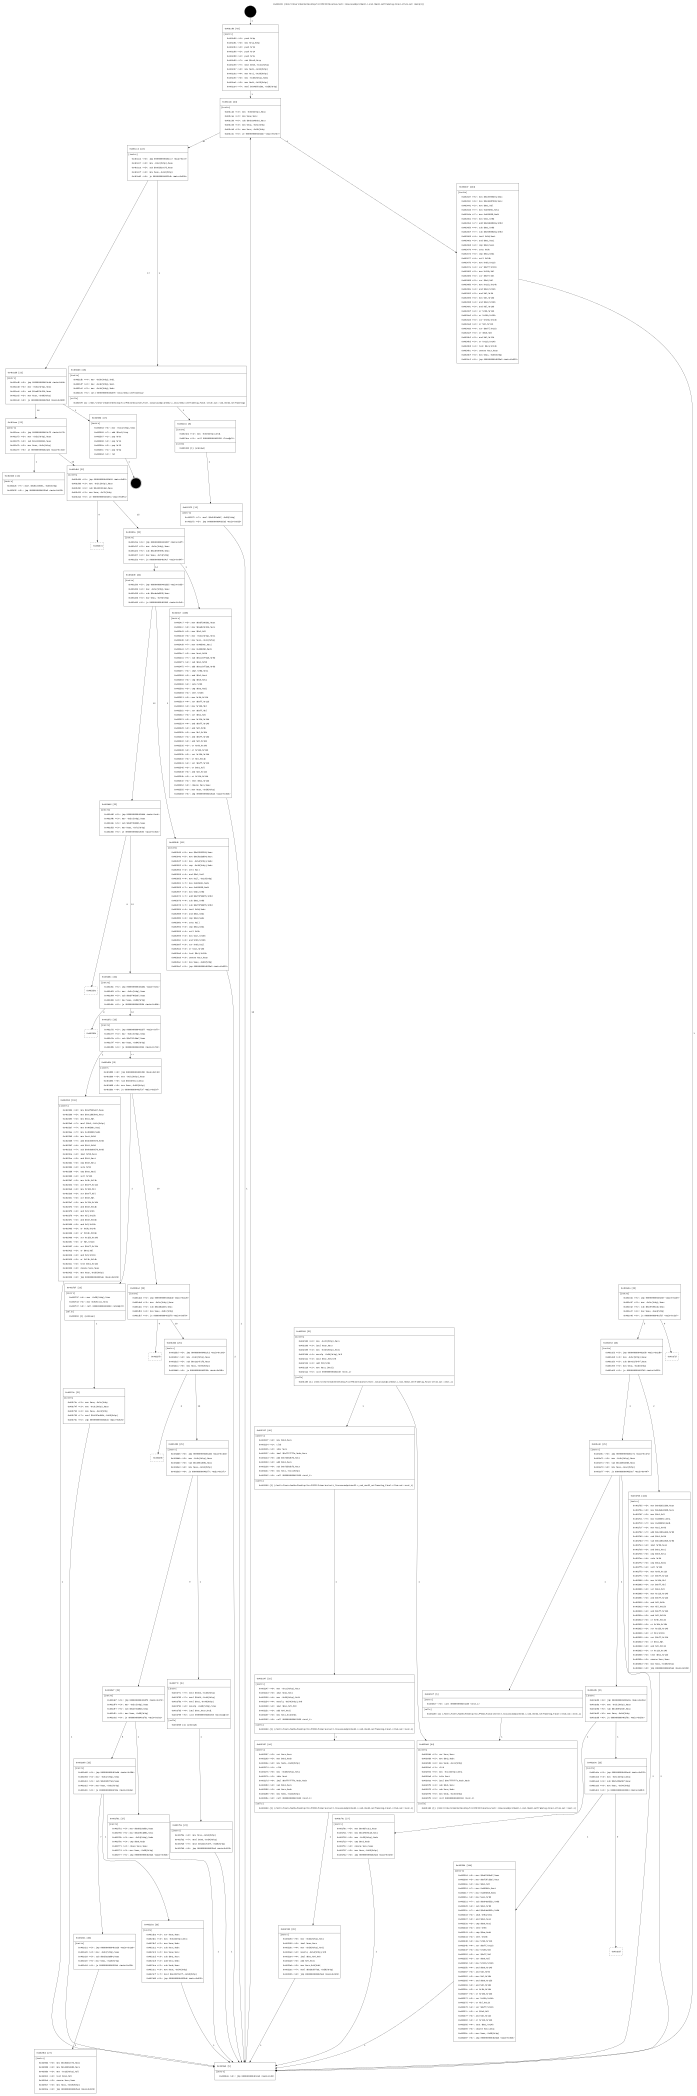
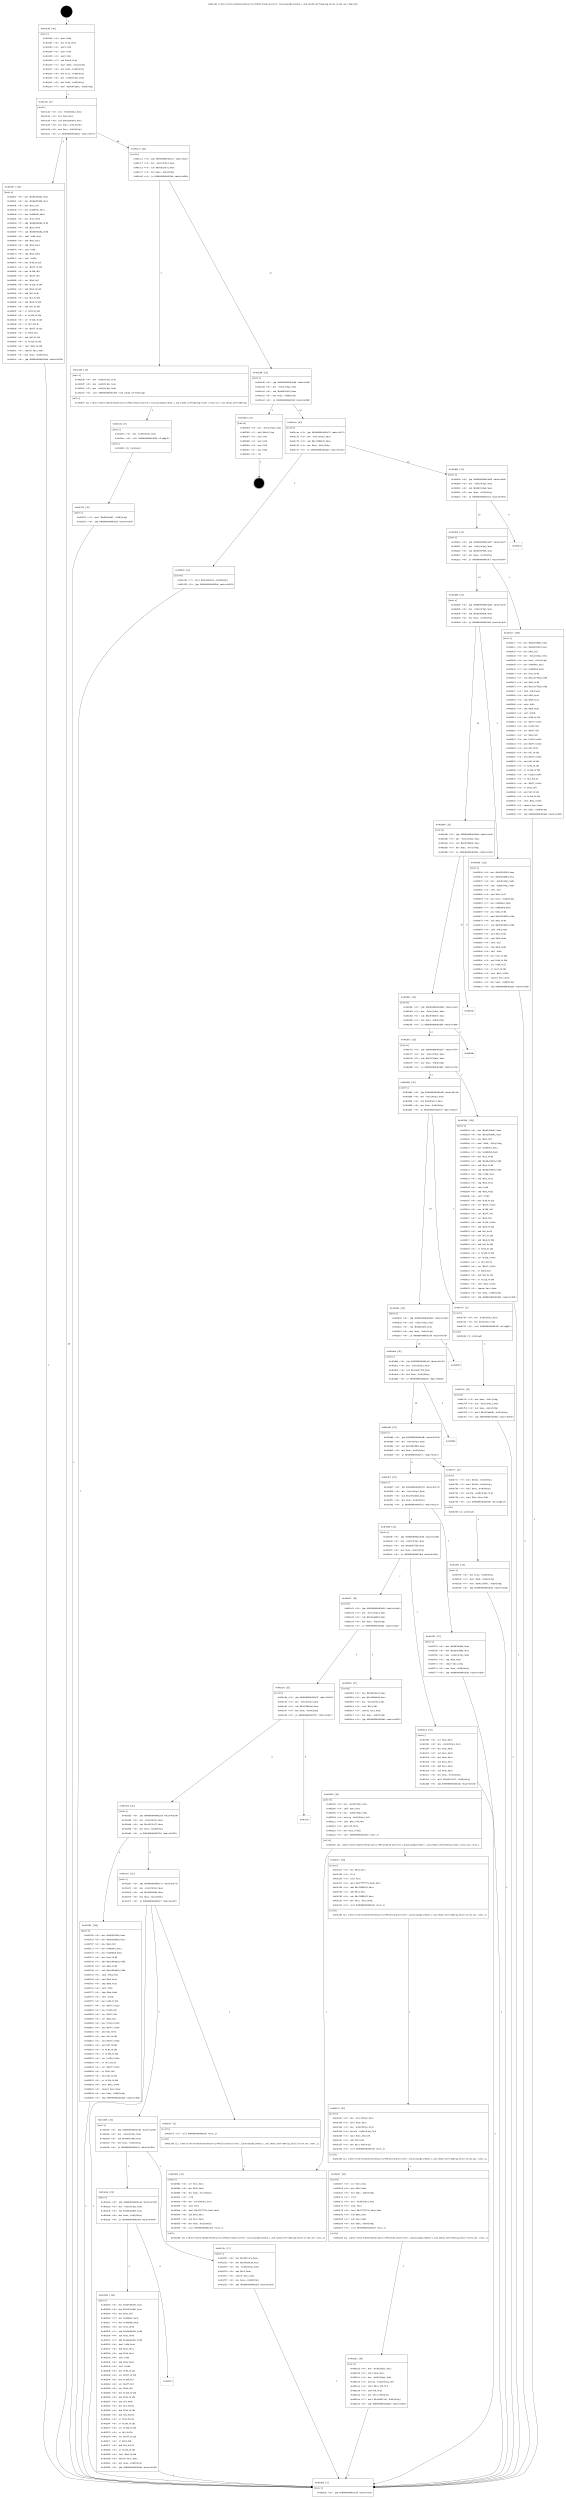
none -> (79, 1624)
none -> (338, 1656)
